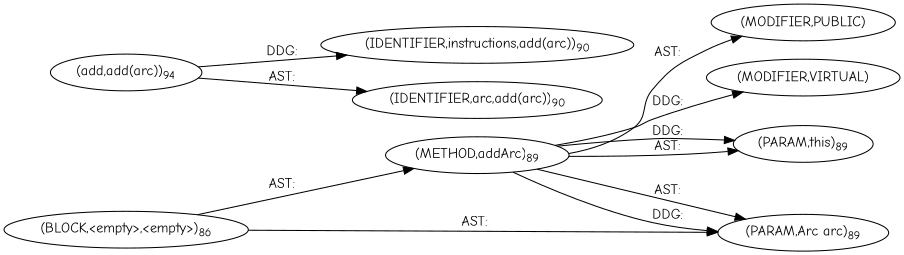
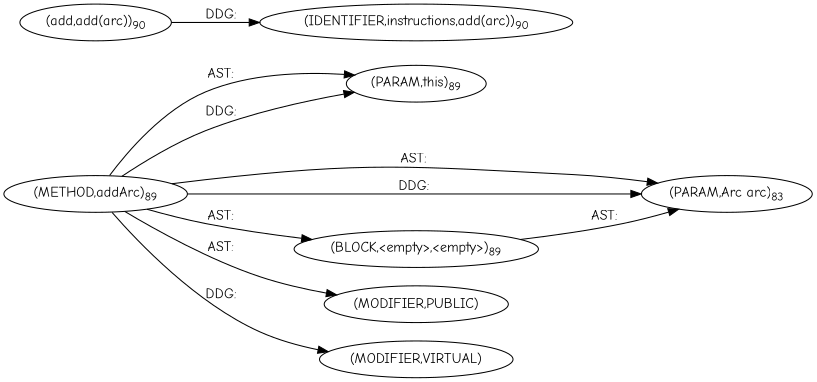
(170, 71) -> (139, 21)
(477, 100) -> none
(300, 193) -> (224, 227)
(205, 228) -> (495, 248)
(854, 231) -> (778, 192)
